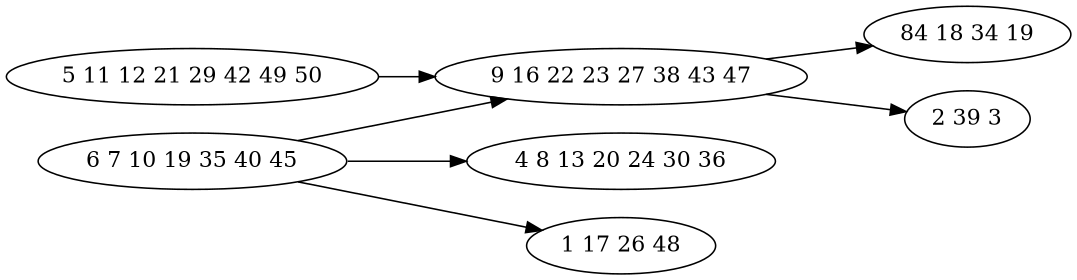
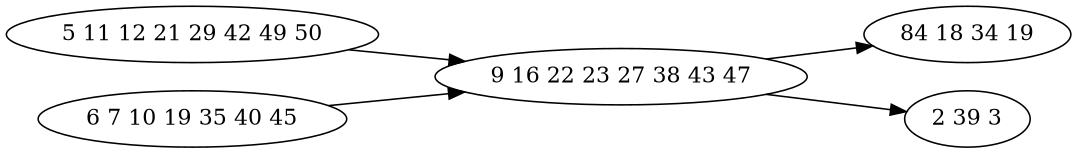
(621, 161) -> none
(621, 246) -> none
